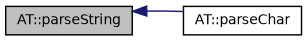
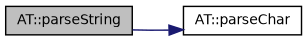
(165, 11) -> (151, 30)
